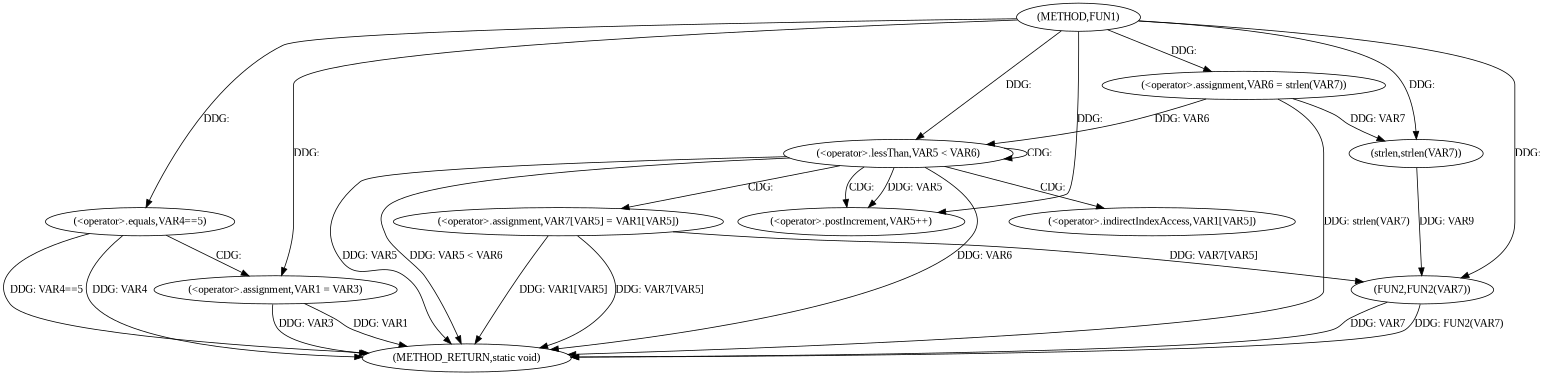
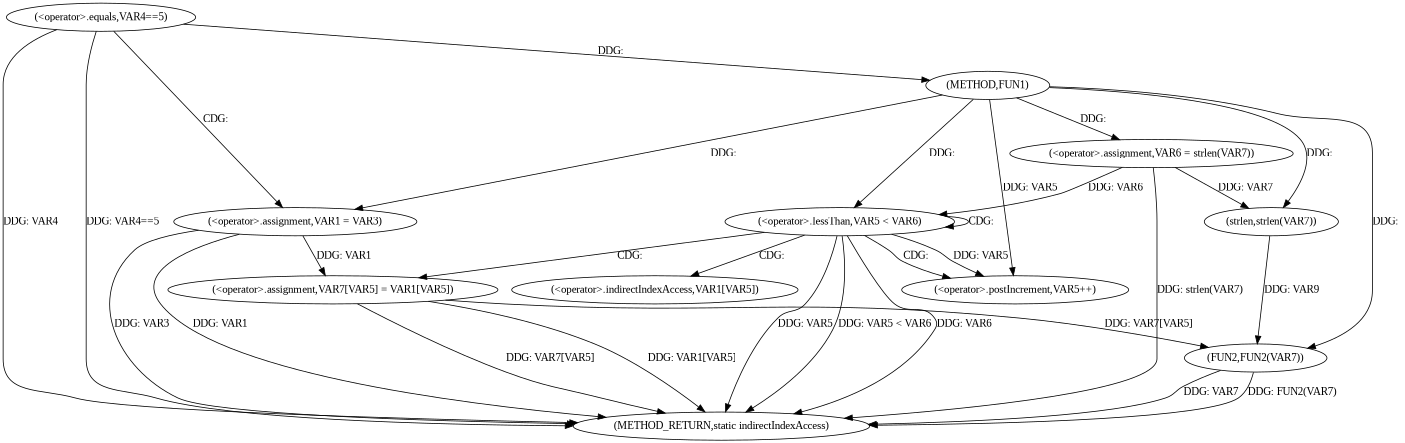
(545, 28) -> (553, 52)
(1091, 119) -> (1030, 188)
none -> (312, 252)
(467, 358) -> (721, 426)
